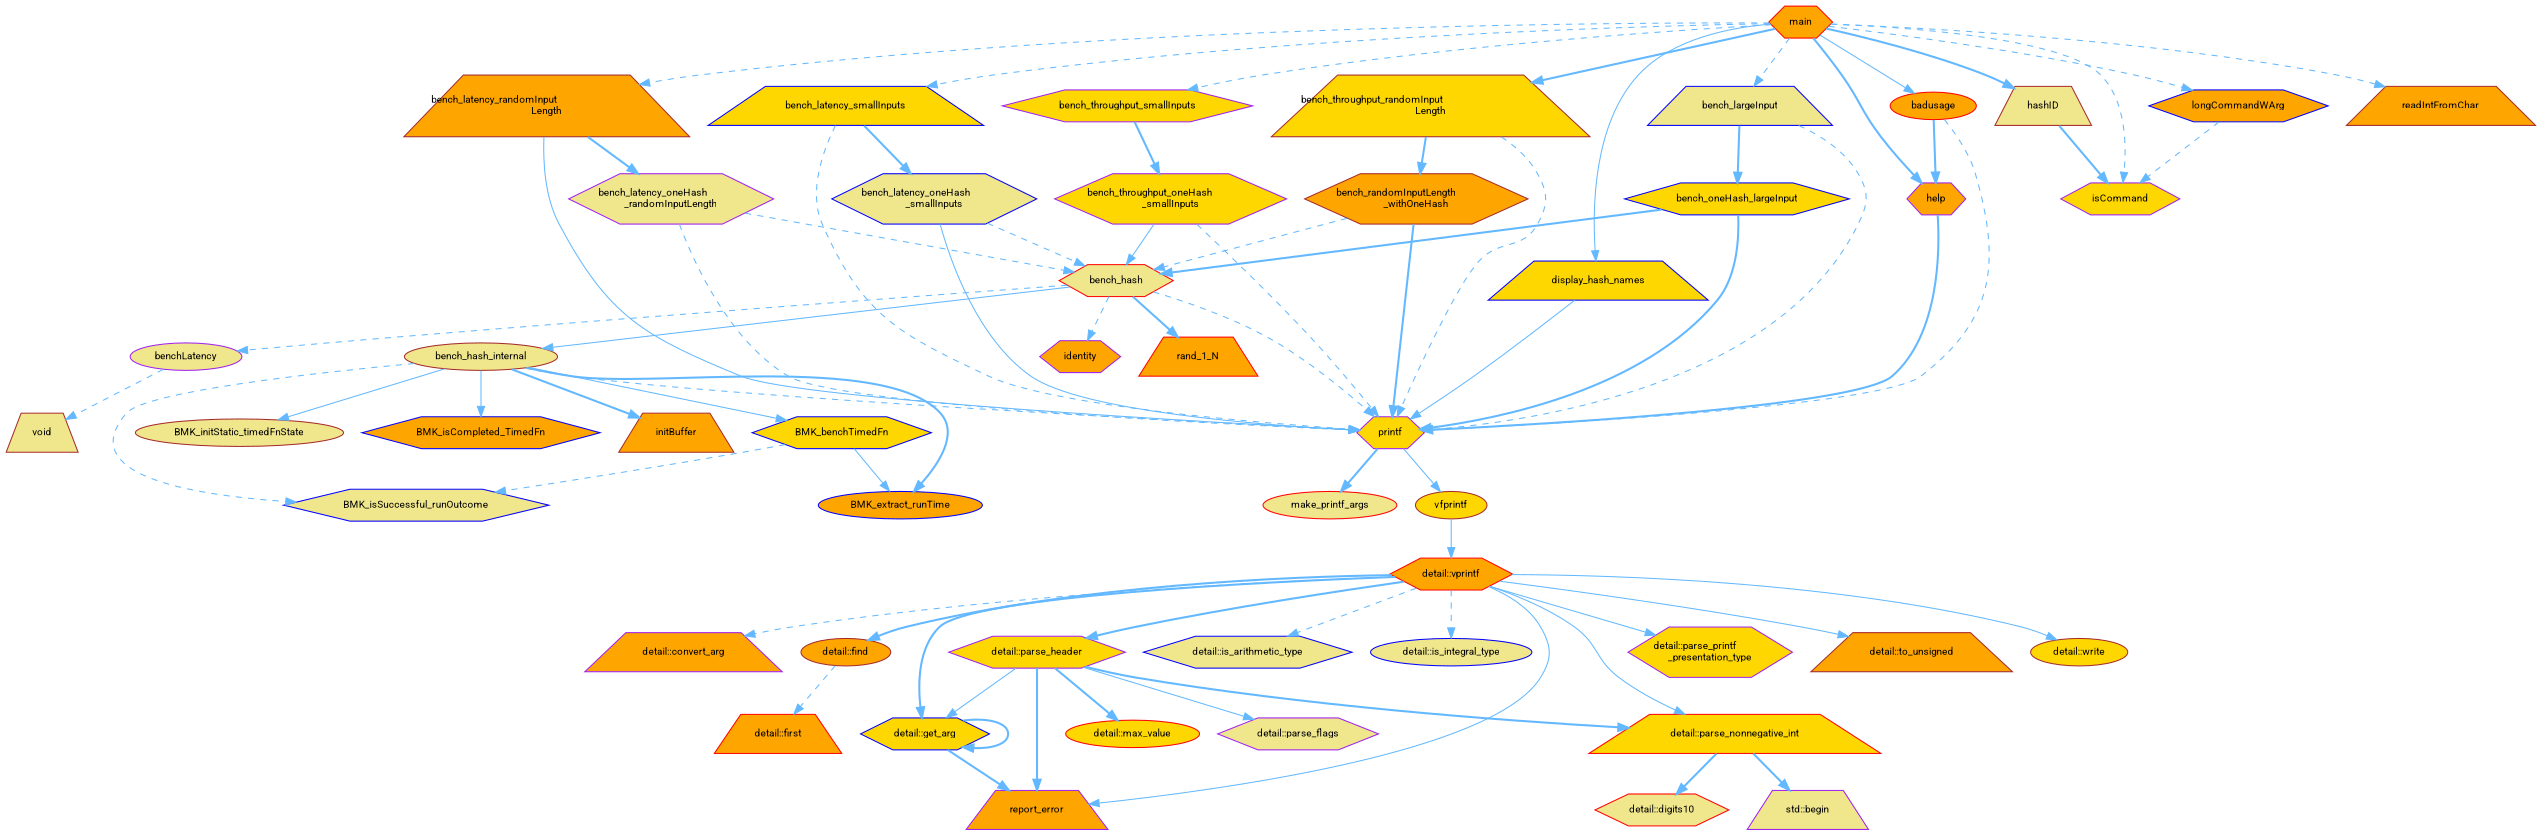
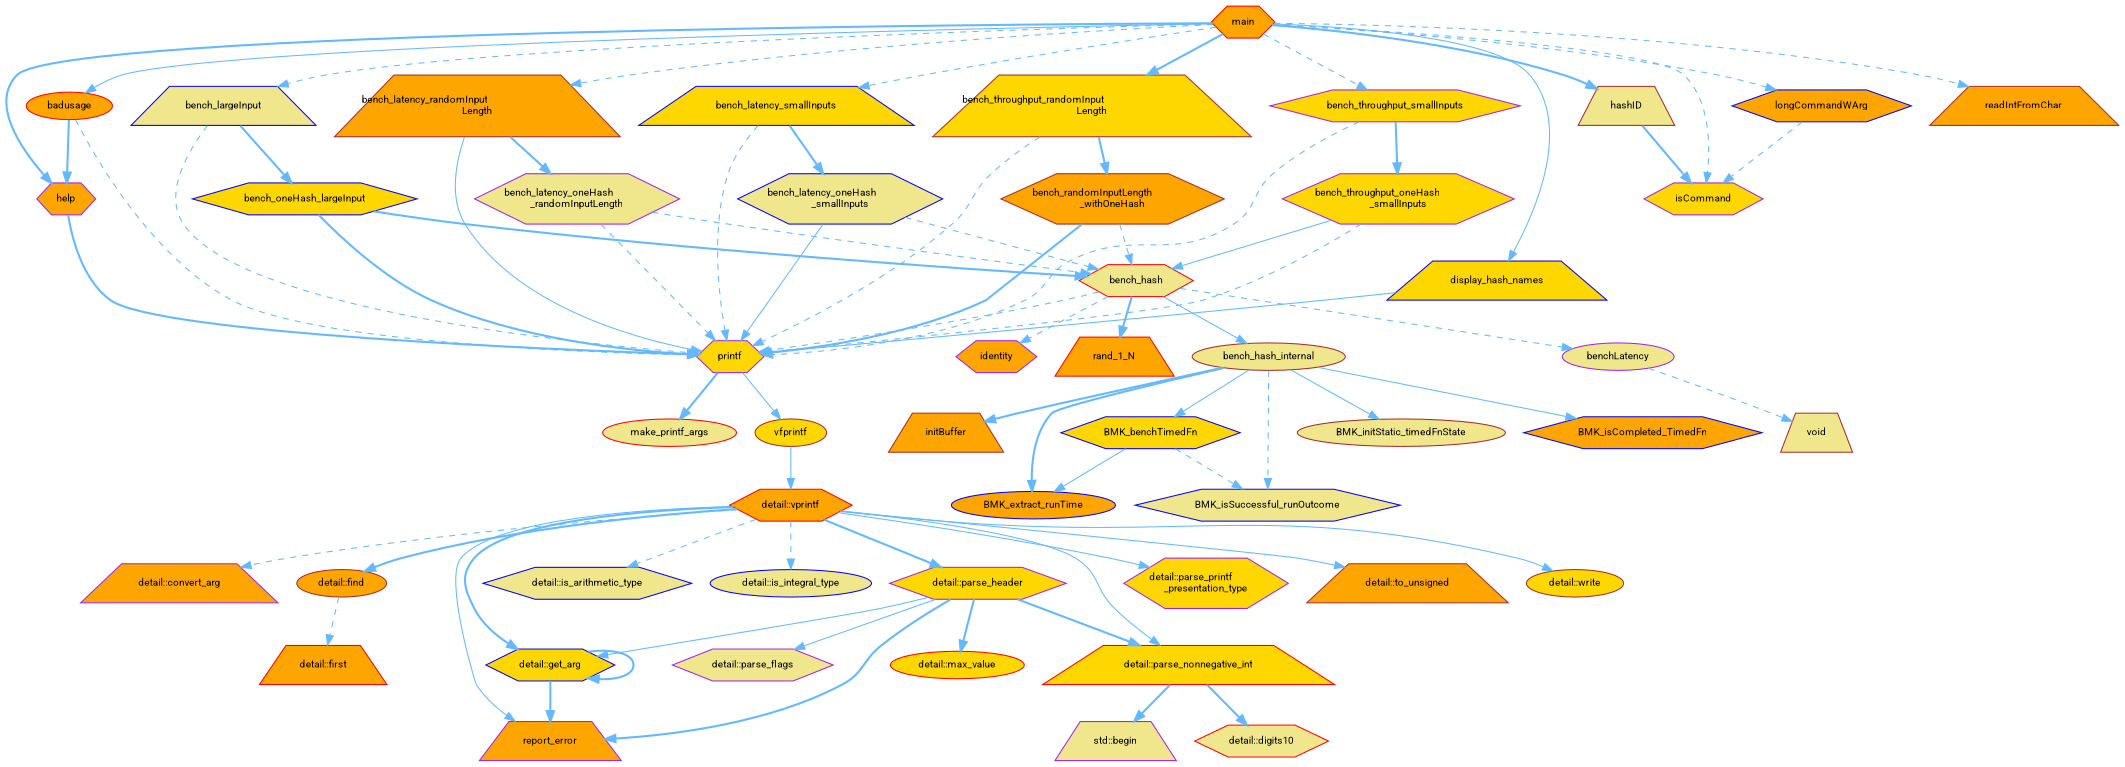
(833, 399) -> (1092, 252)
